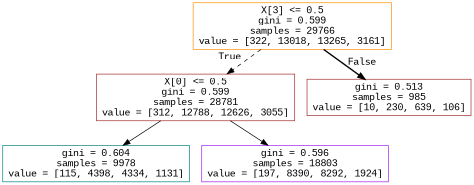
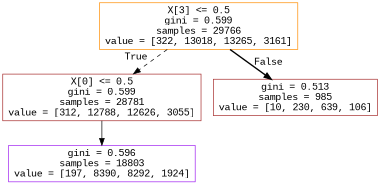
(96, 164) -> none
